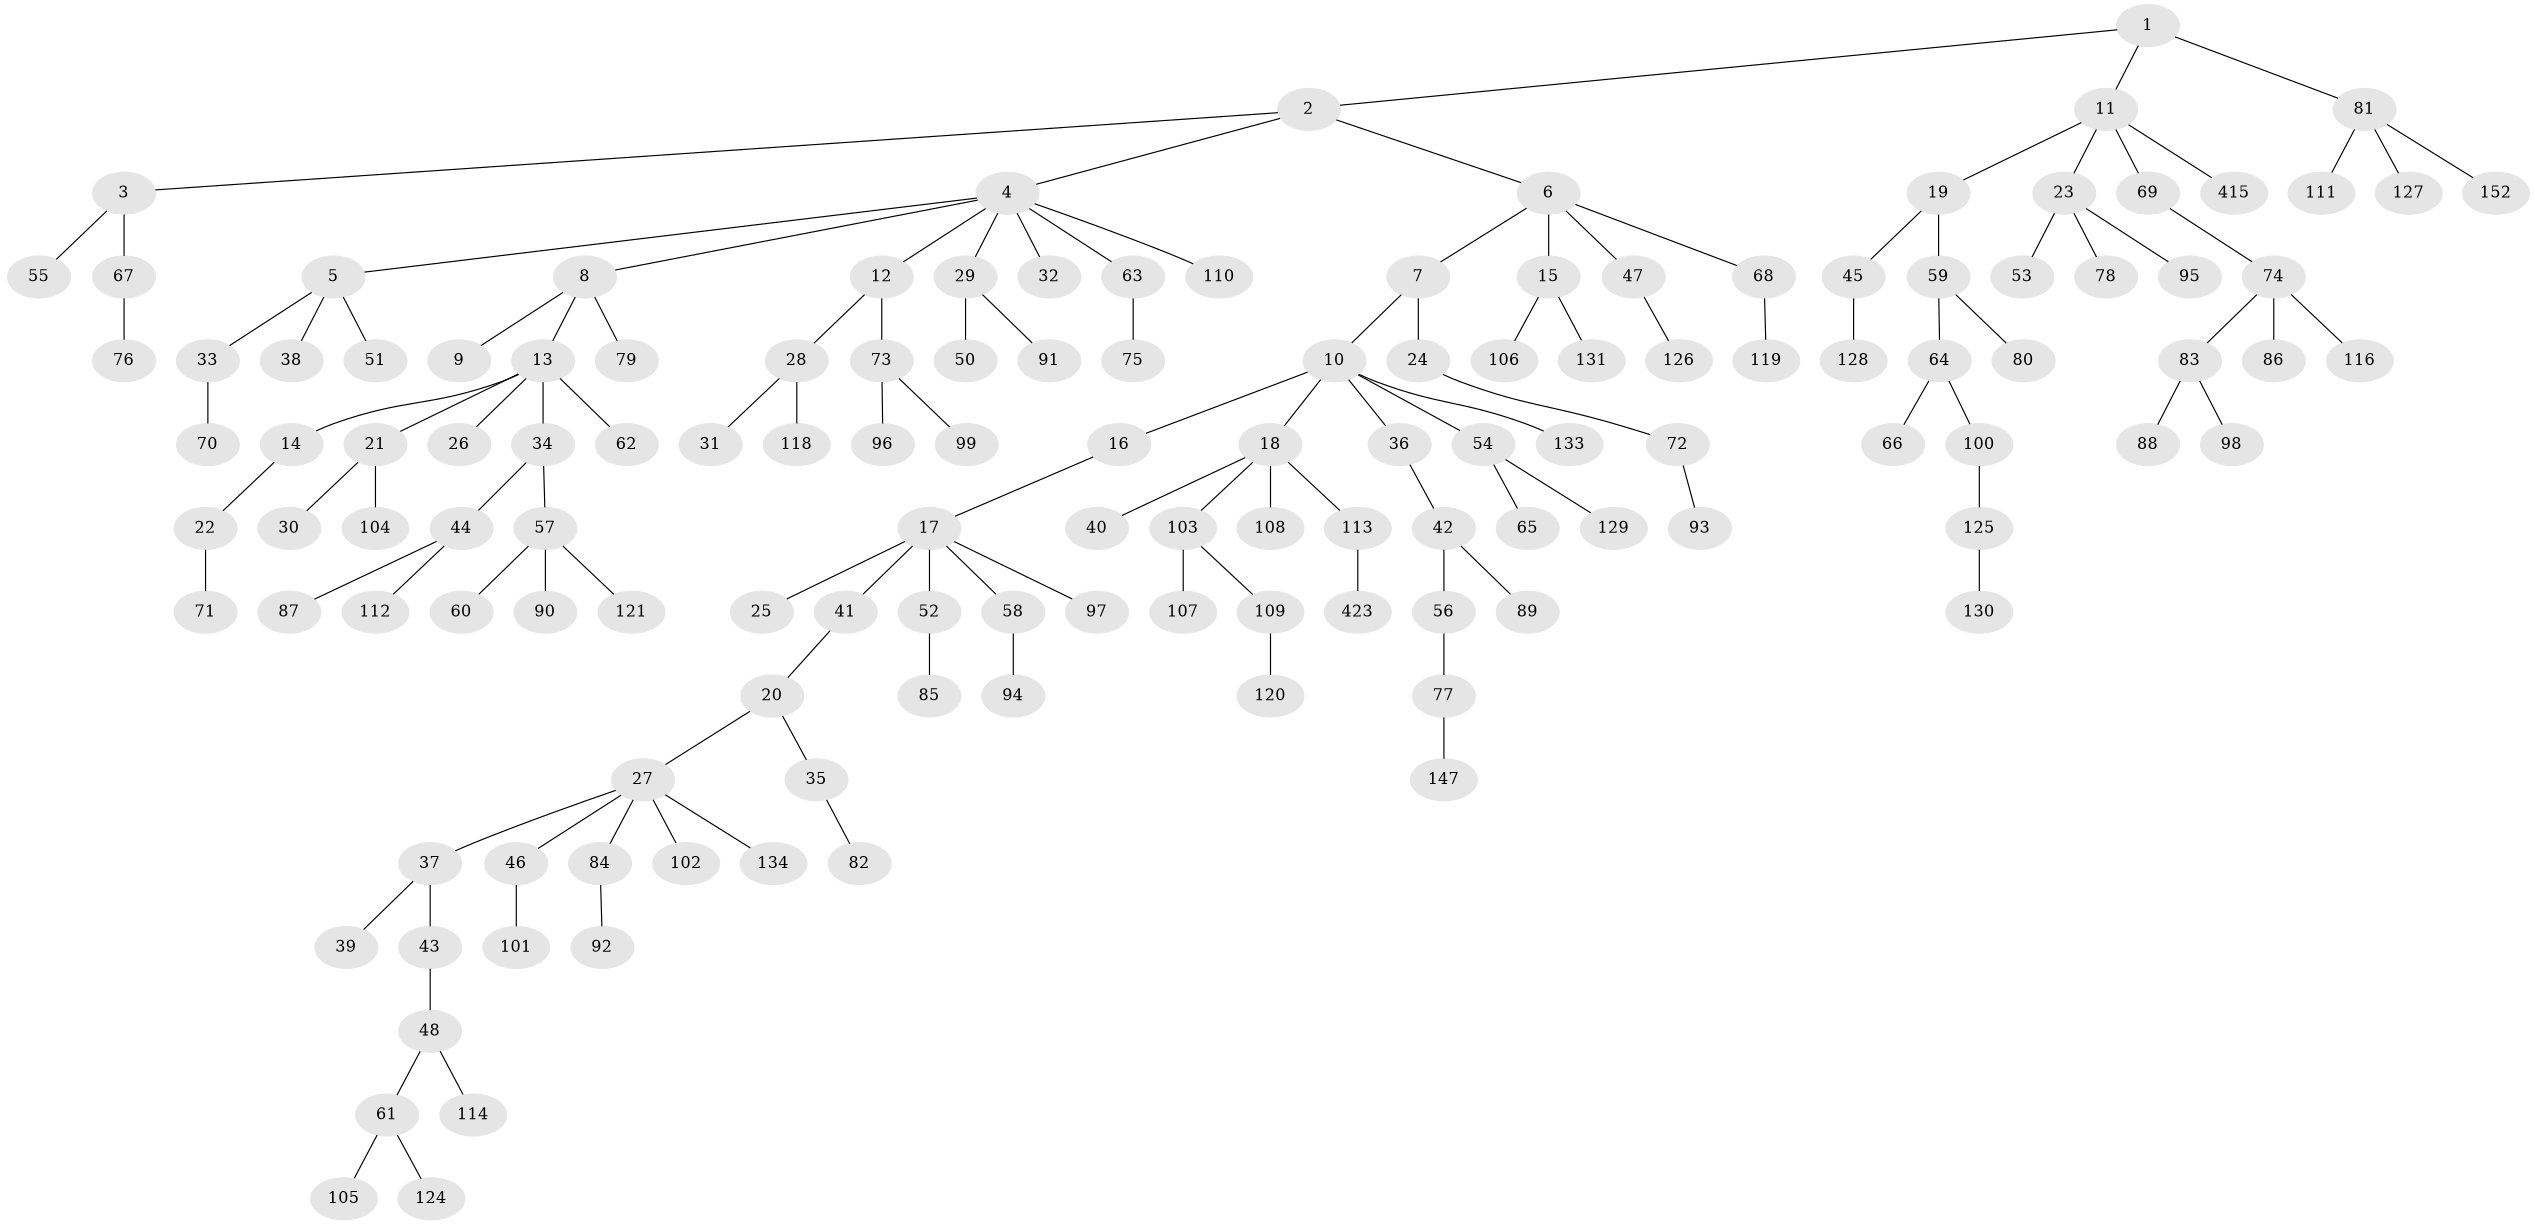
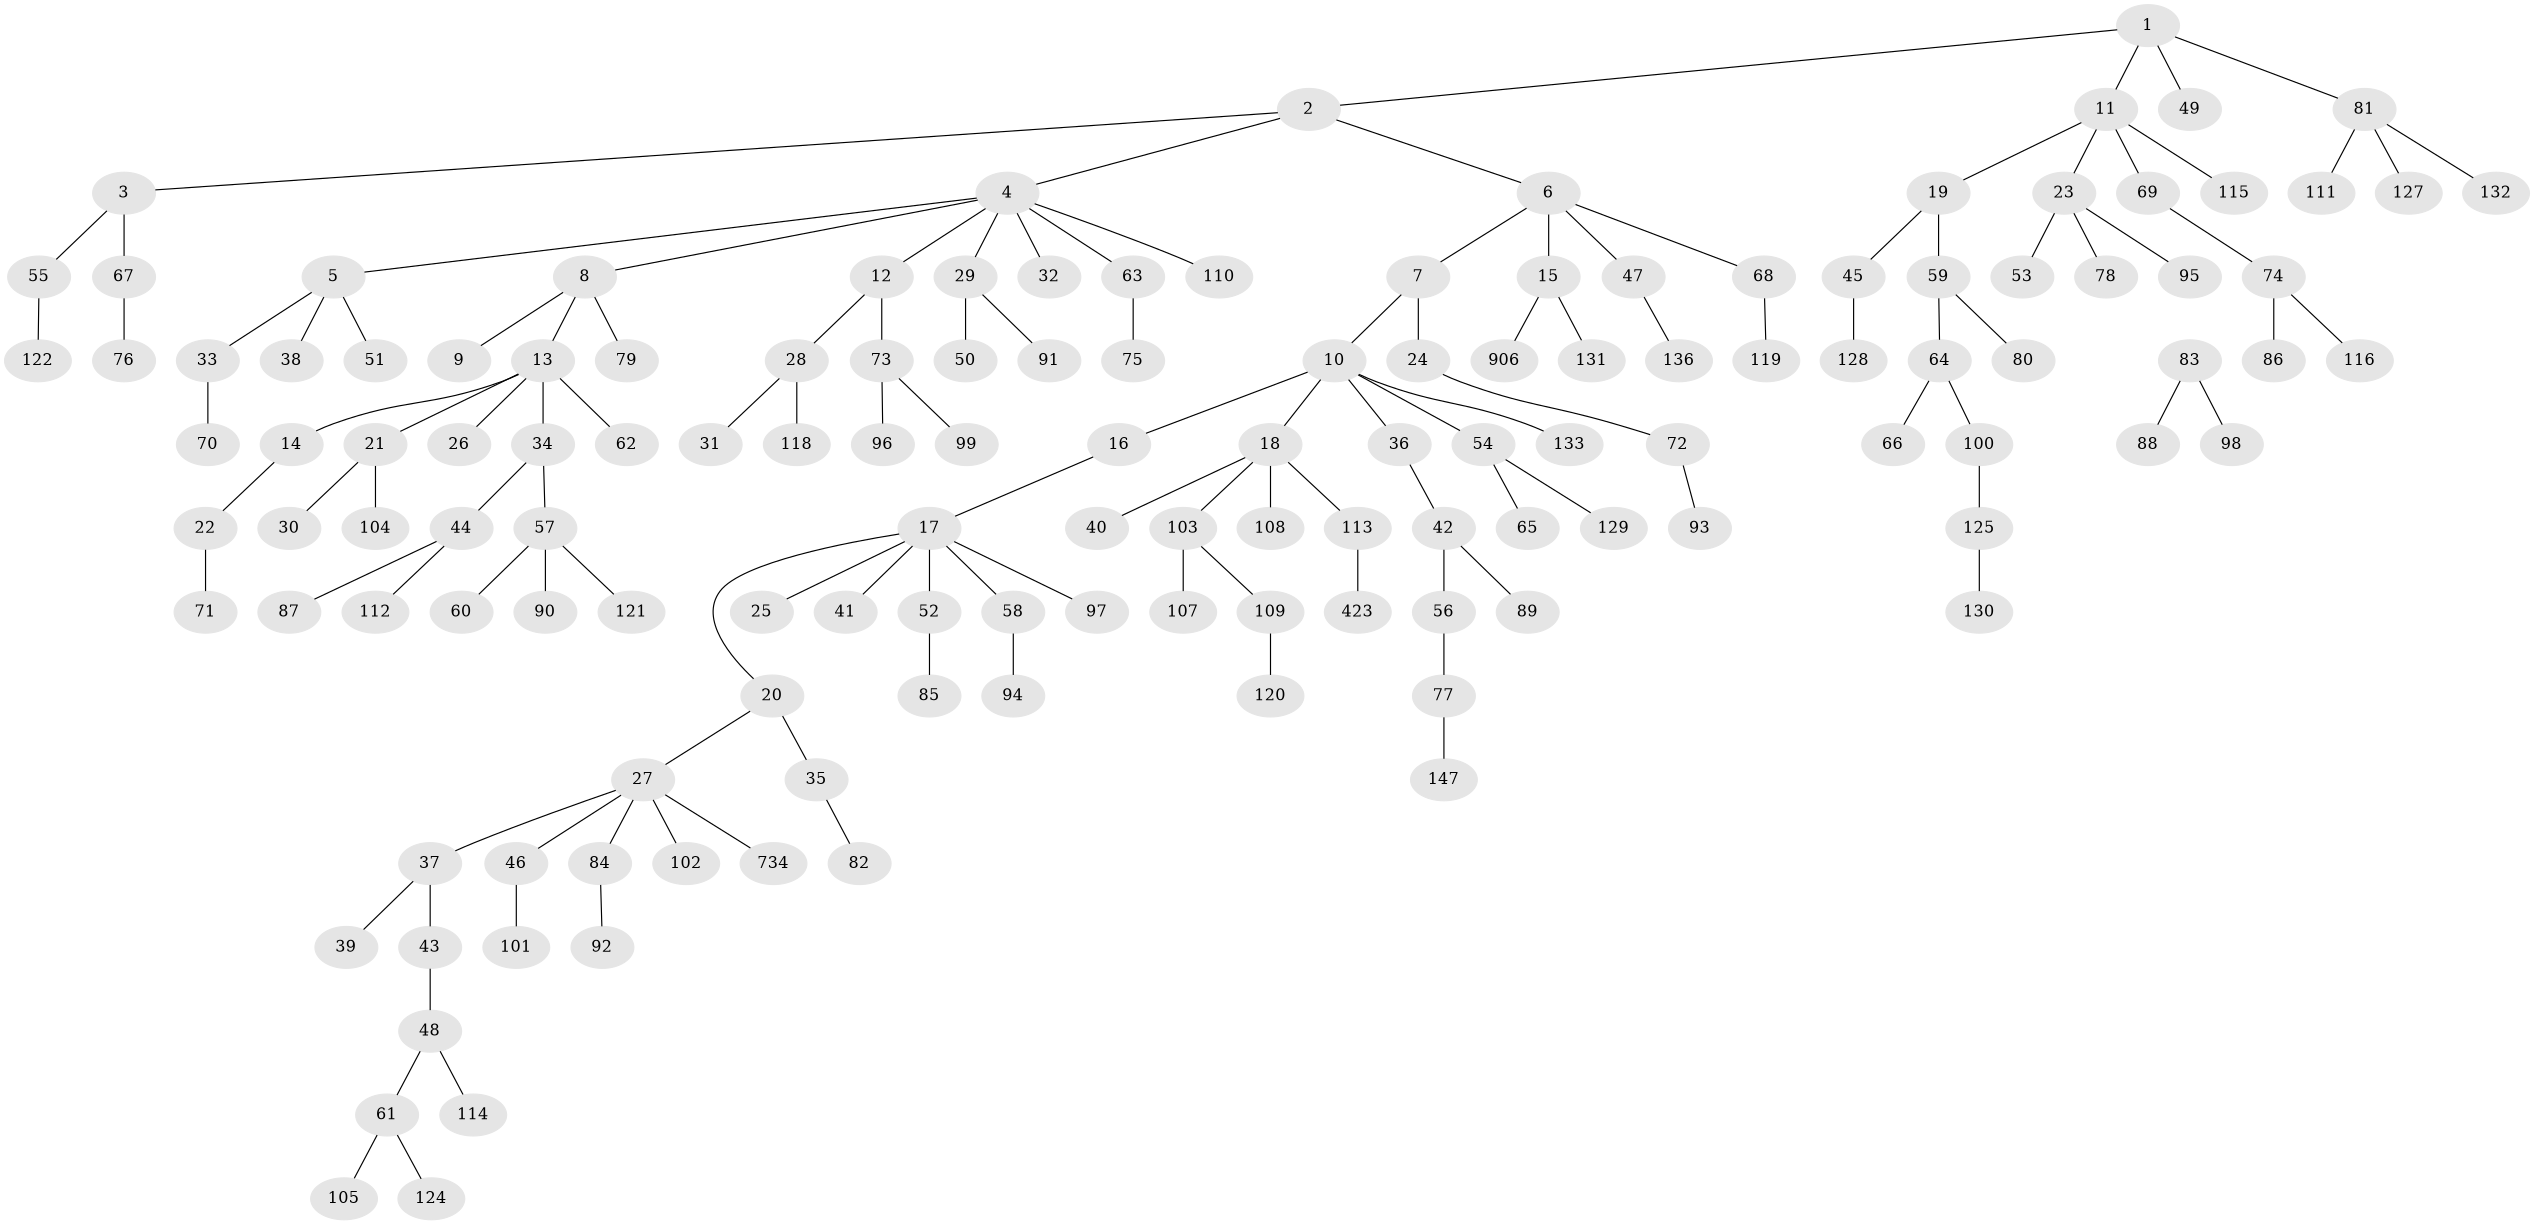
none -> (2190, 109)
(2234, 193) -> (2234, 193)
(2496, 193) -> (2496, 193)
(2232, 319) -> none
none -> (38, 361)
(1504, 361) -> (1504, 361)
(1679, 361) -> (1679, 361)
(809, 654) -> (757, 568)
(774, 864) -> (774, 864)
